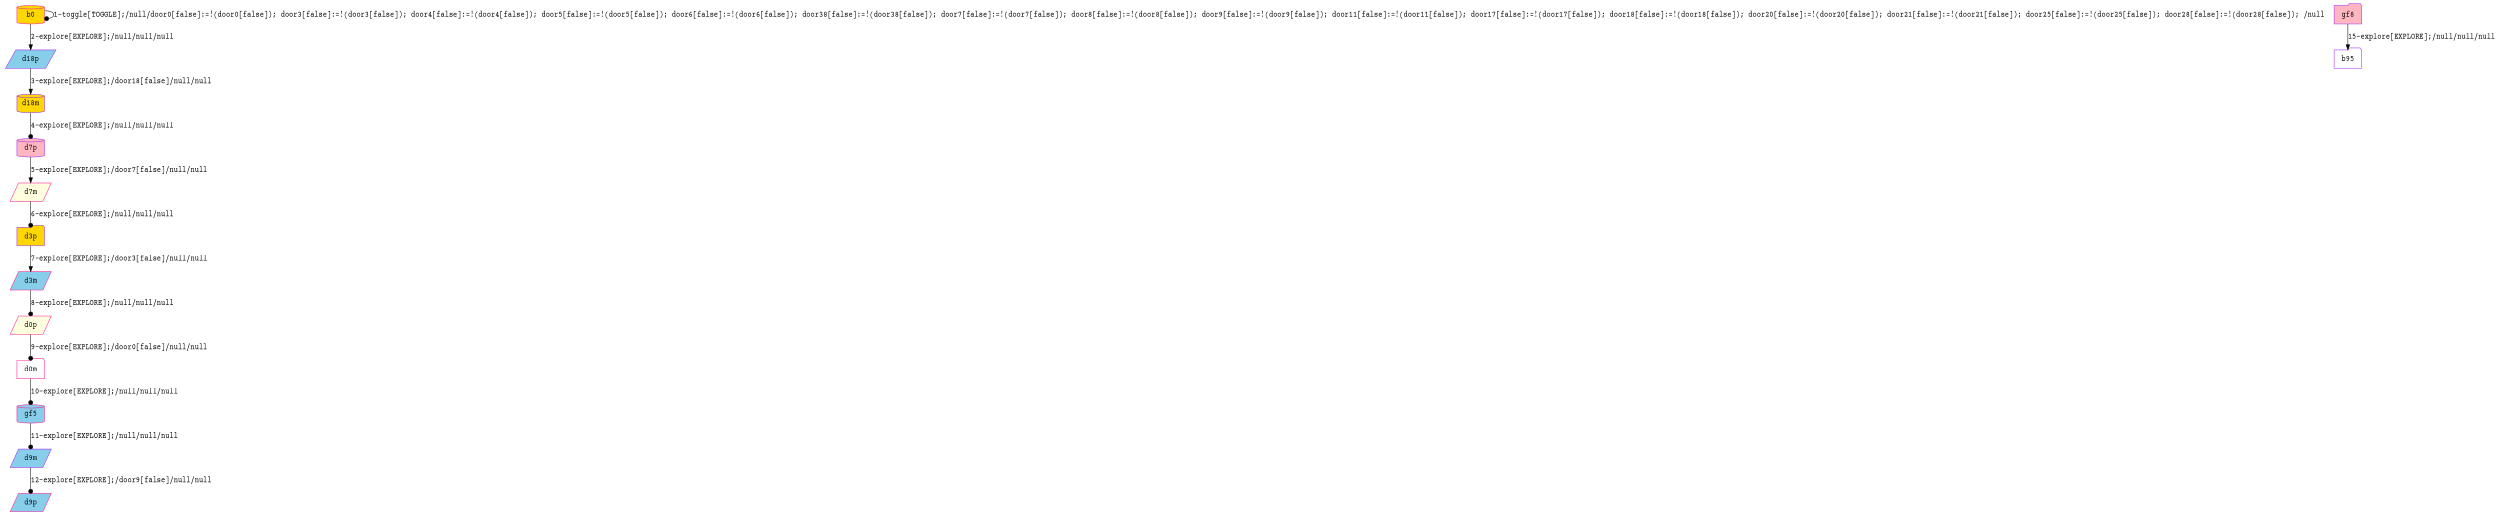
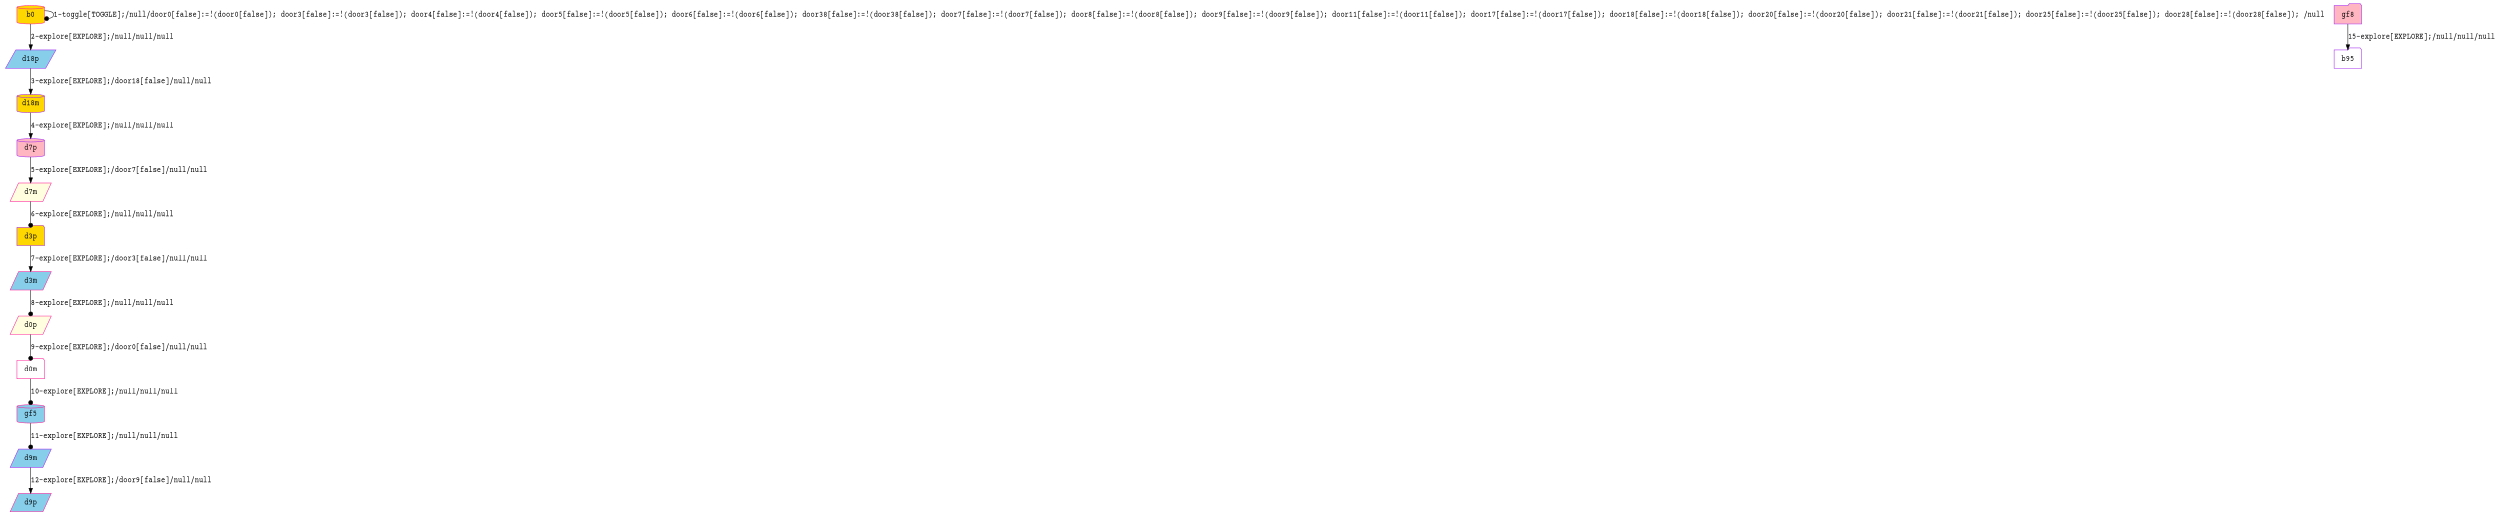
(31, 124) -> (31, 124)
(31, 478) -> (31, 478)
